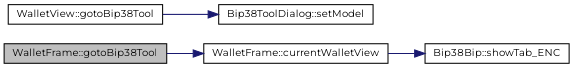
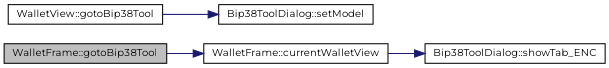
(497, 54) -> (515, 54)
